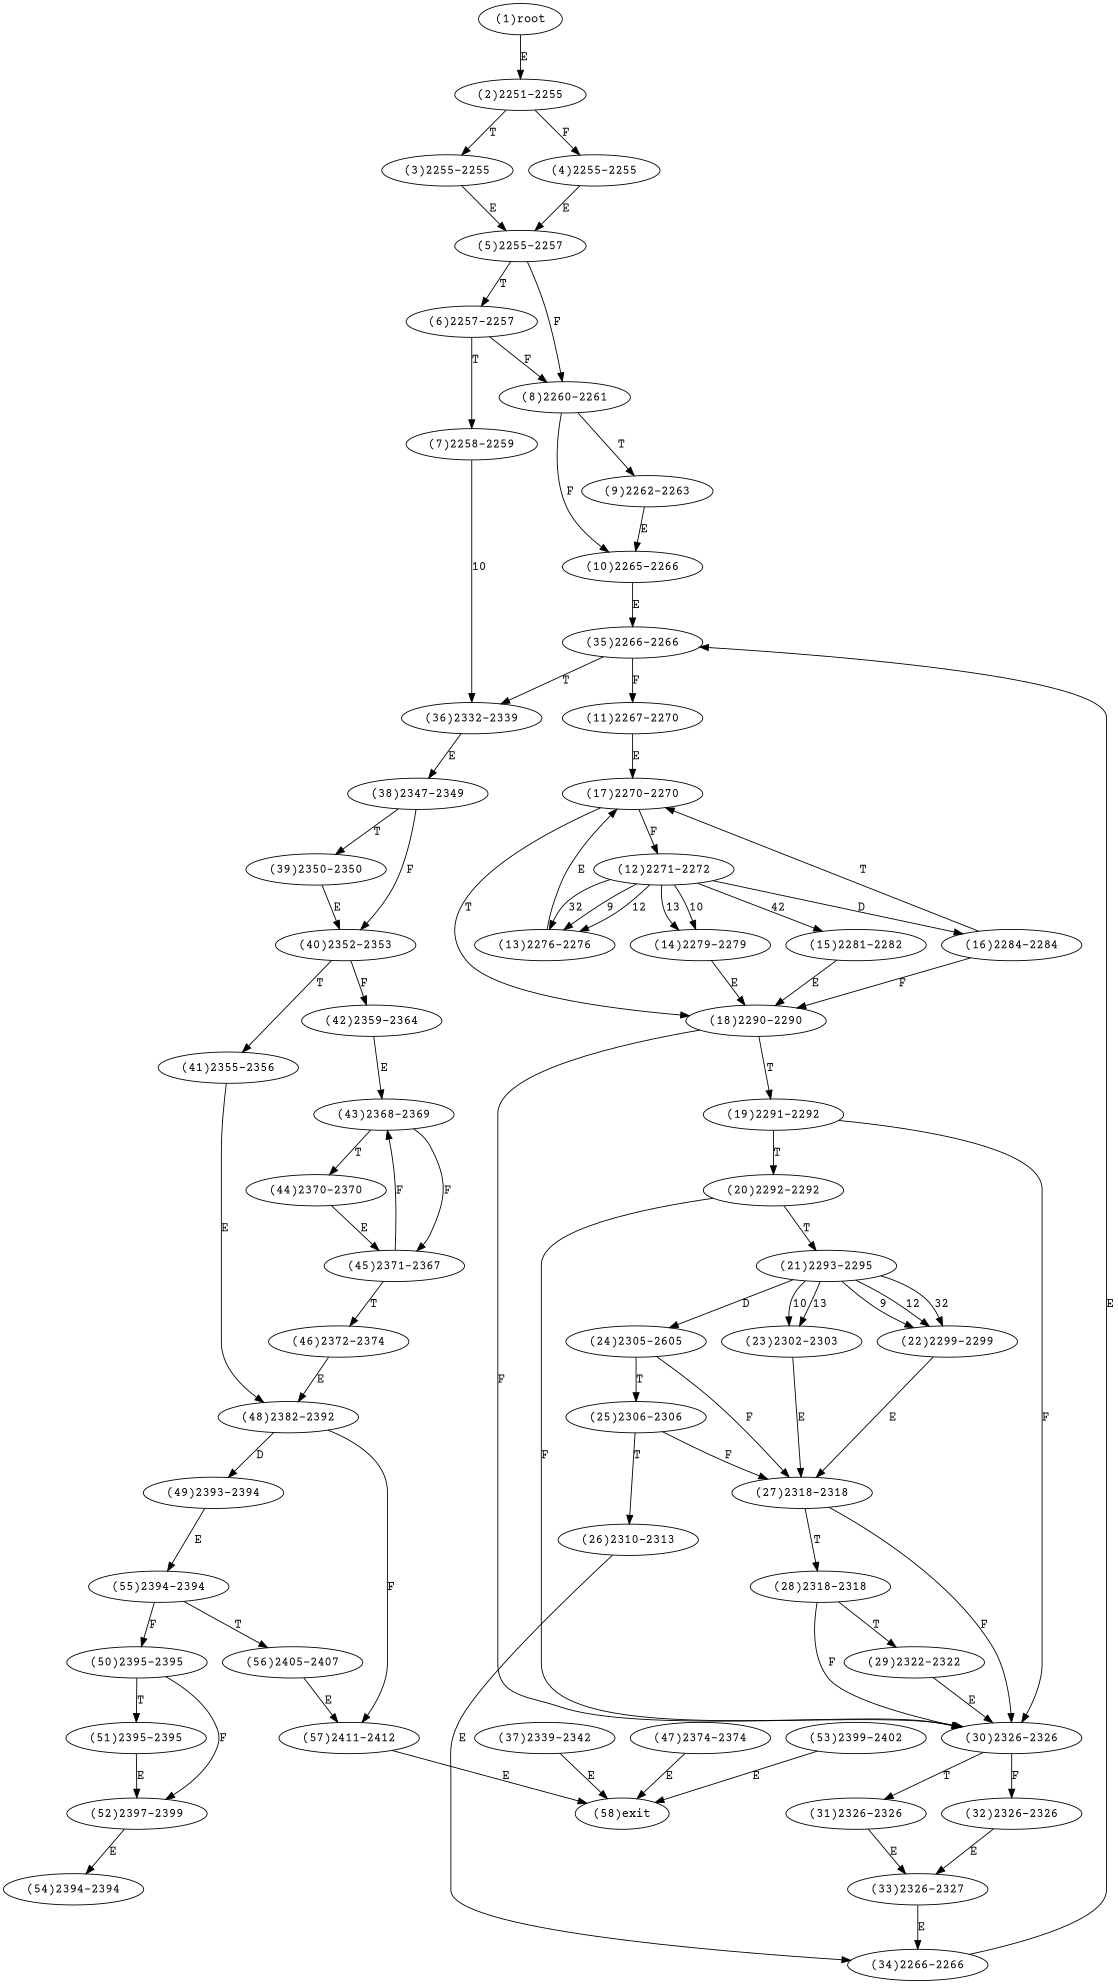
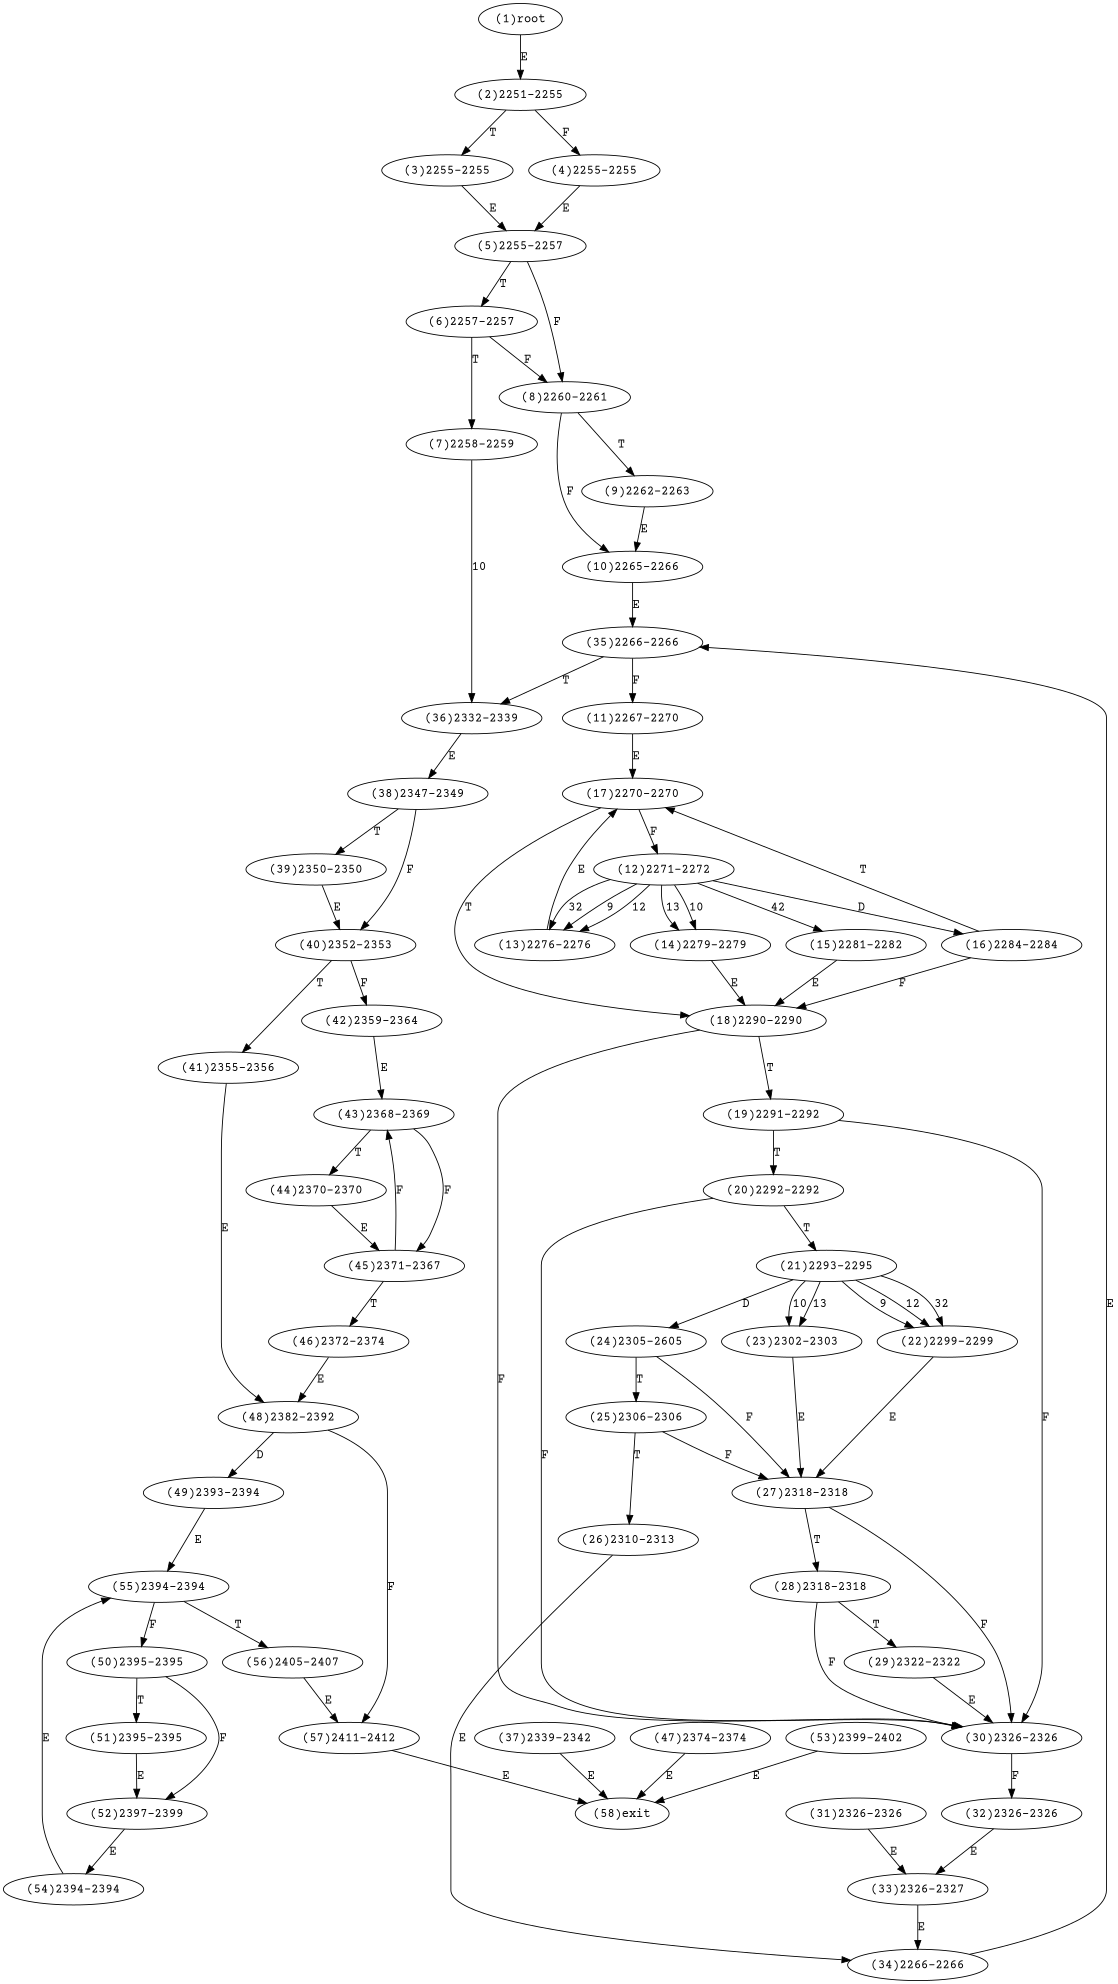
none -> (42, 1724)
(938, 1774) -> none
